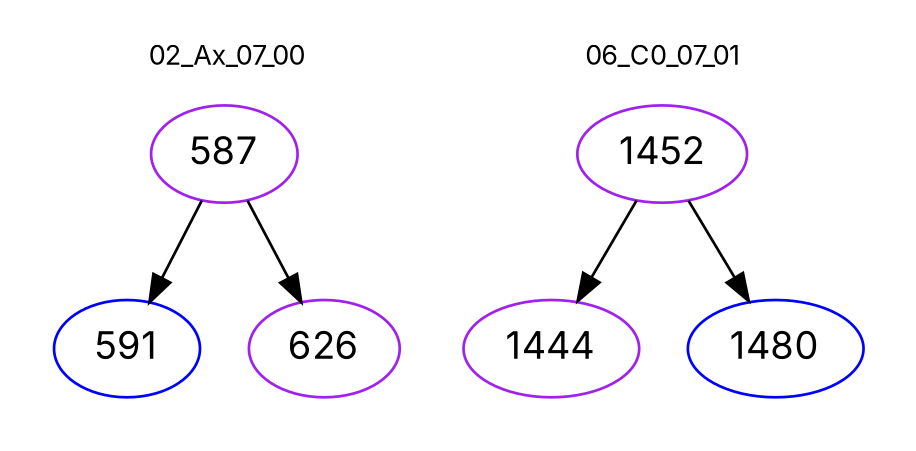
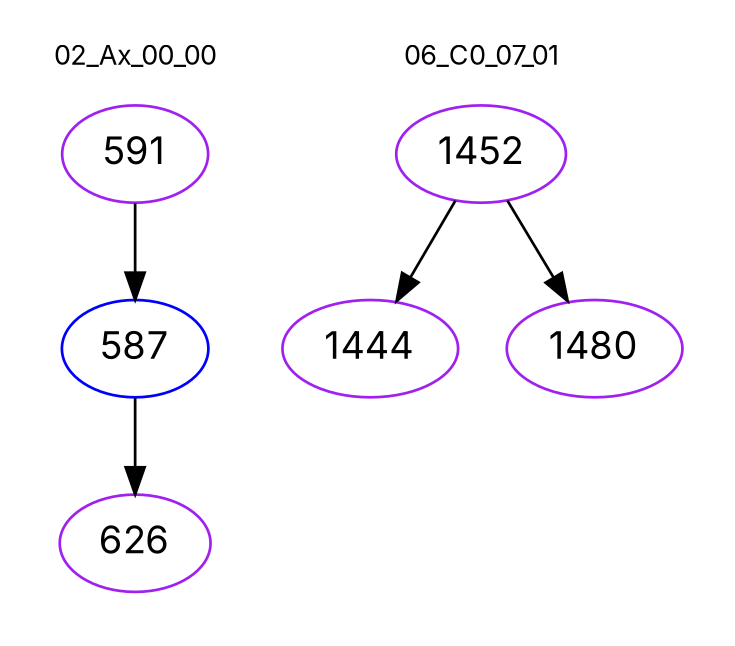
(227, 58) -> (136, 58)
(224, 154) -> (135, 349)
(182, 239) -> (135, 238)
(127, 349) -> (135, 154)
(776, 349) -> (595, 349)
